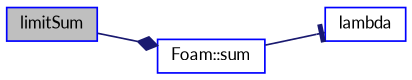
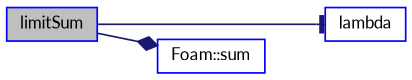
(291, 40) -> (207, 24)
